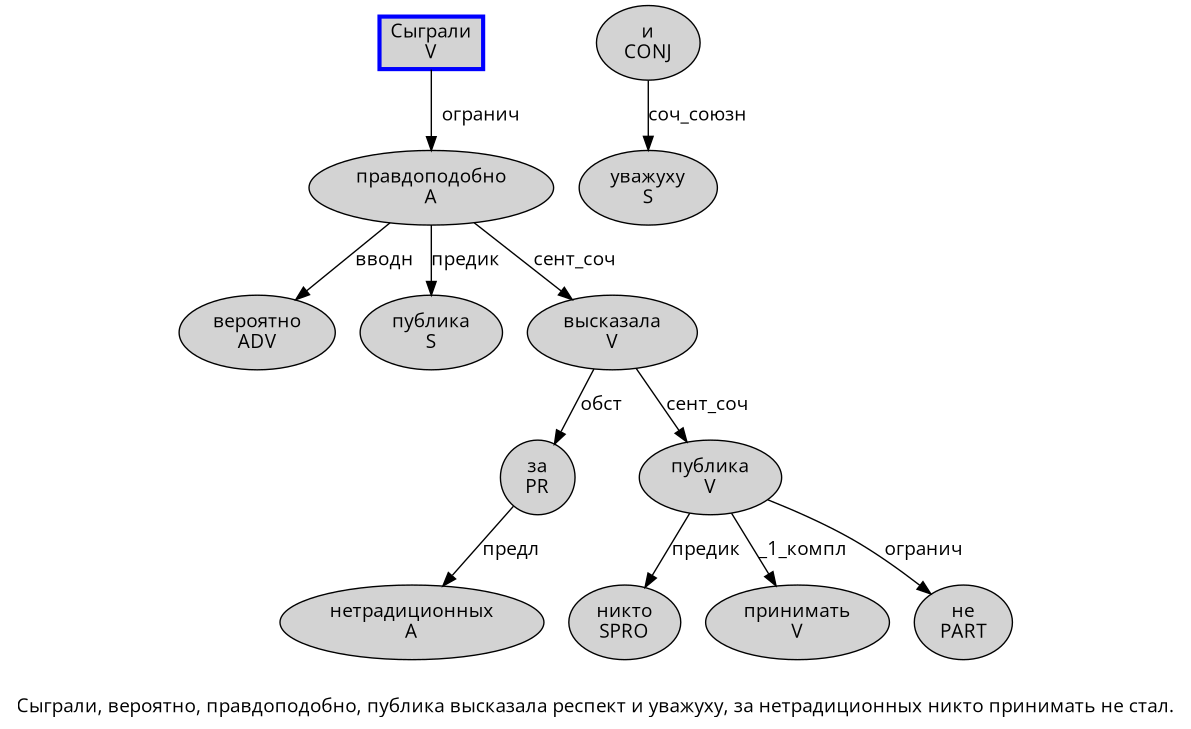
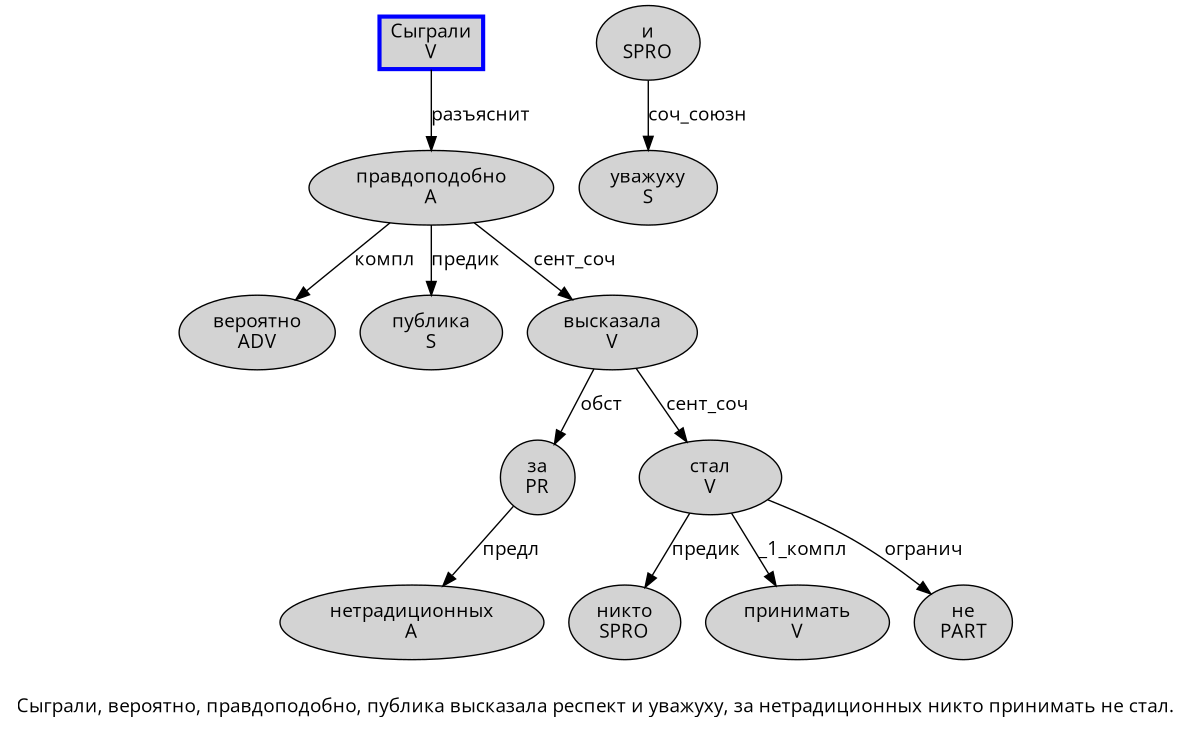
(648, 43) -> (648, 43)
(481, 115) -> (481, 115)
(385, 260) -> (385, 260)
(710, 477) -> (710, 477)
